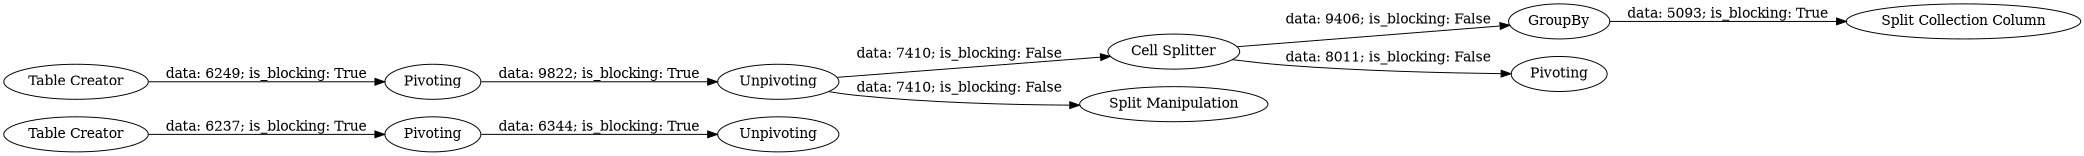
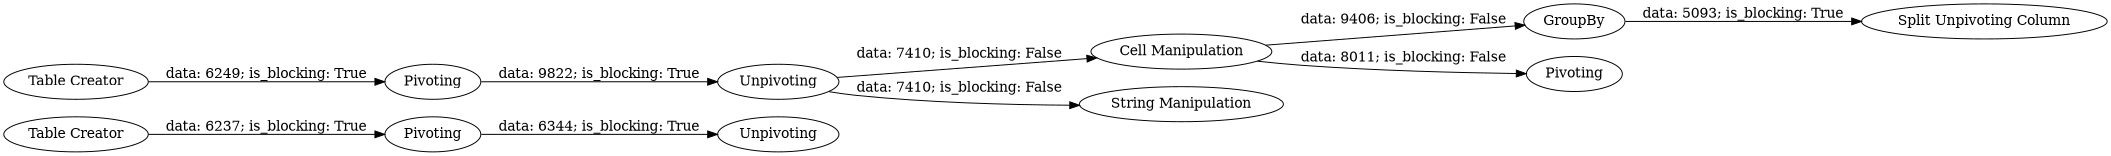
(1963, 21) -> (1984, 21)
(1174, 52) -> (1181, 52)
(1174, 104) -> (1181, 104)
